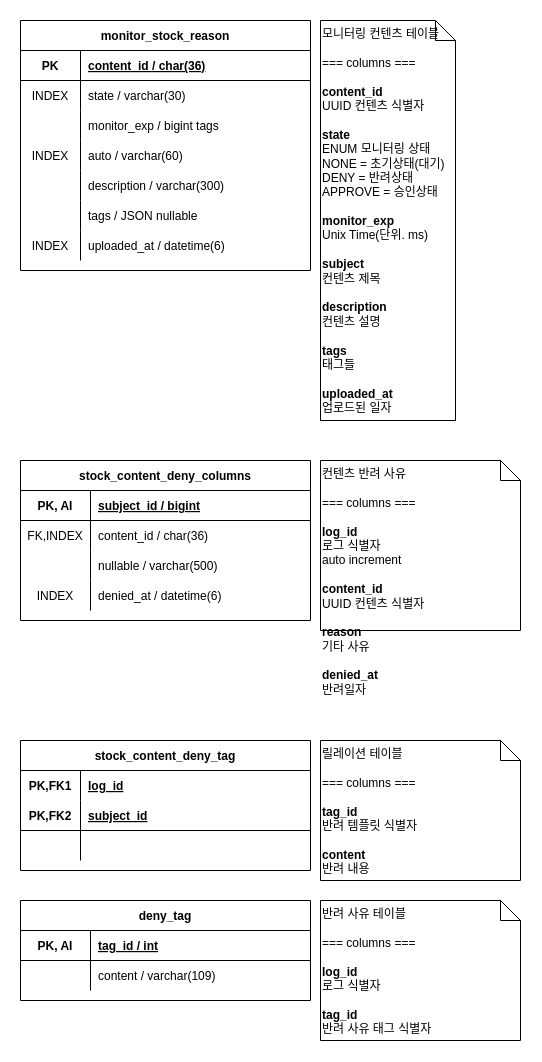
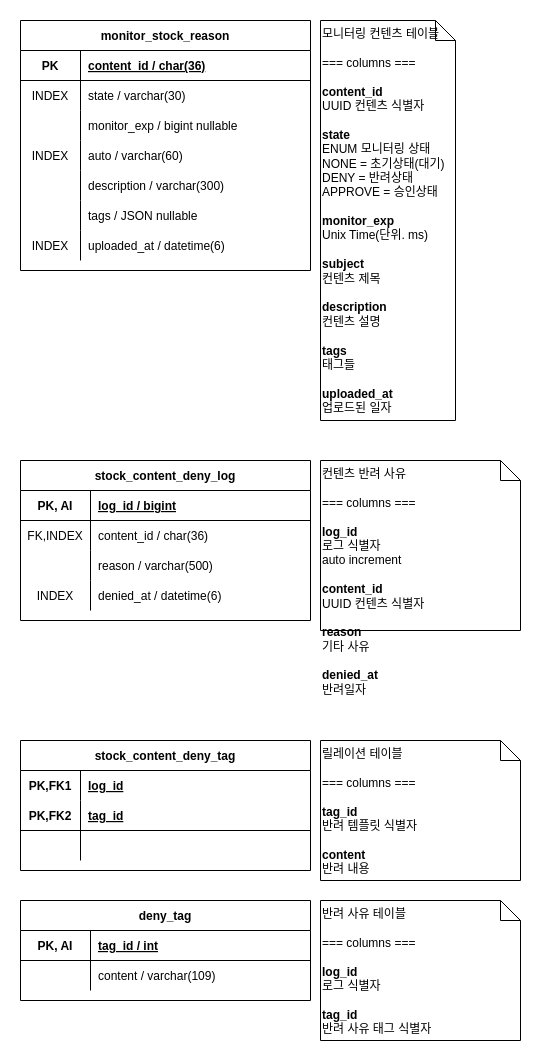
(163, 126) -> (171, 126)
(165, 476) -> (165, 476)
(154, 506) -> (139, 506)
(167, 566) -> (165, 566)
(120, 816) -> (107, 816)
